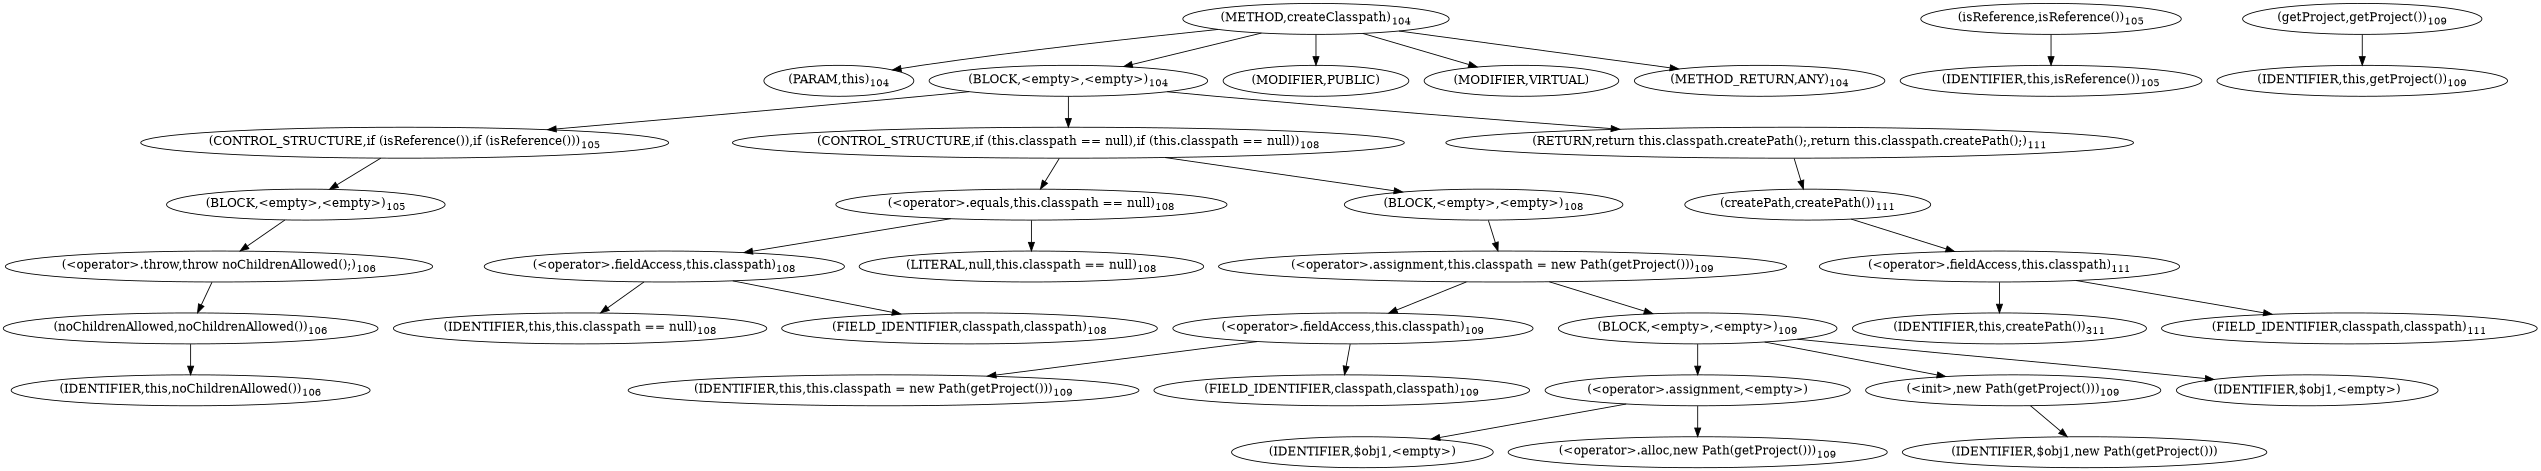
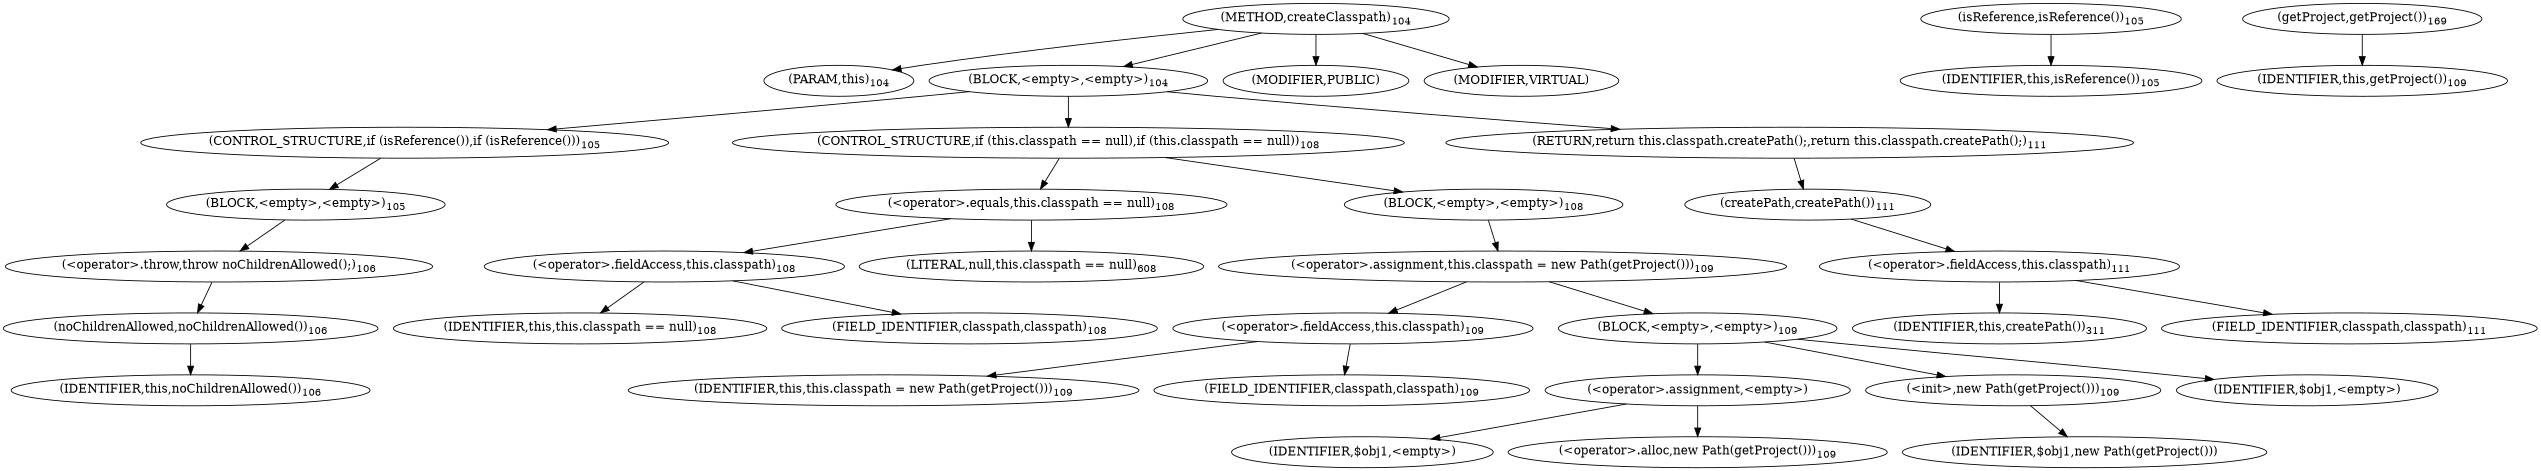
(2437, 18) -> (2437, 18)
(1760, 81) -> none
(1147, 265) -> (1147, 265)
